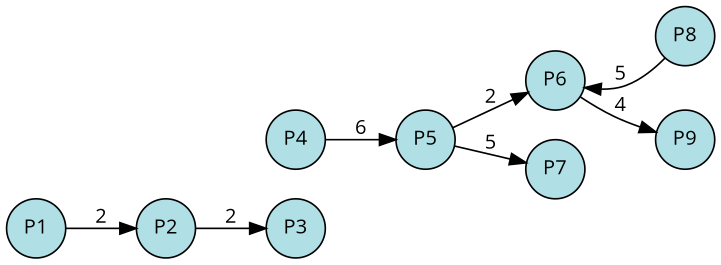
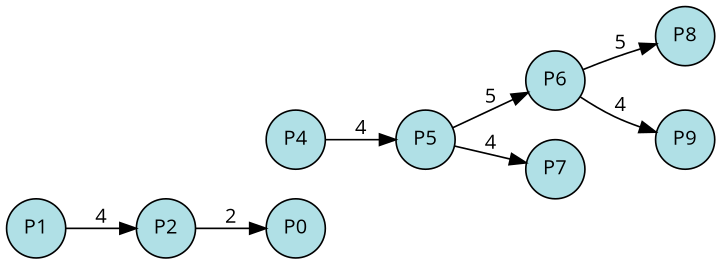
(636, 81) -> (612, 59)
(490, 98) -> (490, 98)
(361, 129) -> (361, 129)
(490, 144) -> (490, 144)
(101, 218) -> (101, 218)
(296, 228) -> (296, 228)
